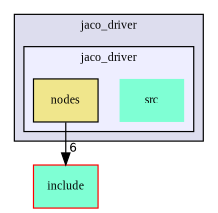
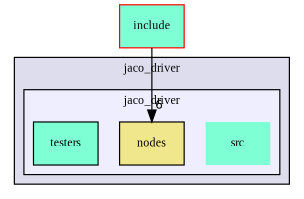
(66, 138) -> (152, 79)
none -> (66, 144)
